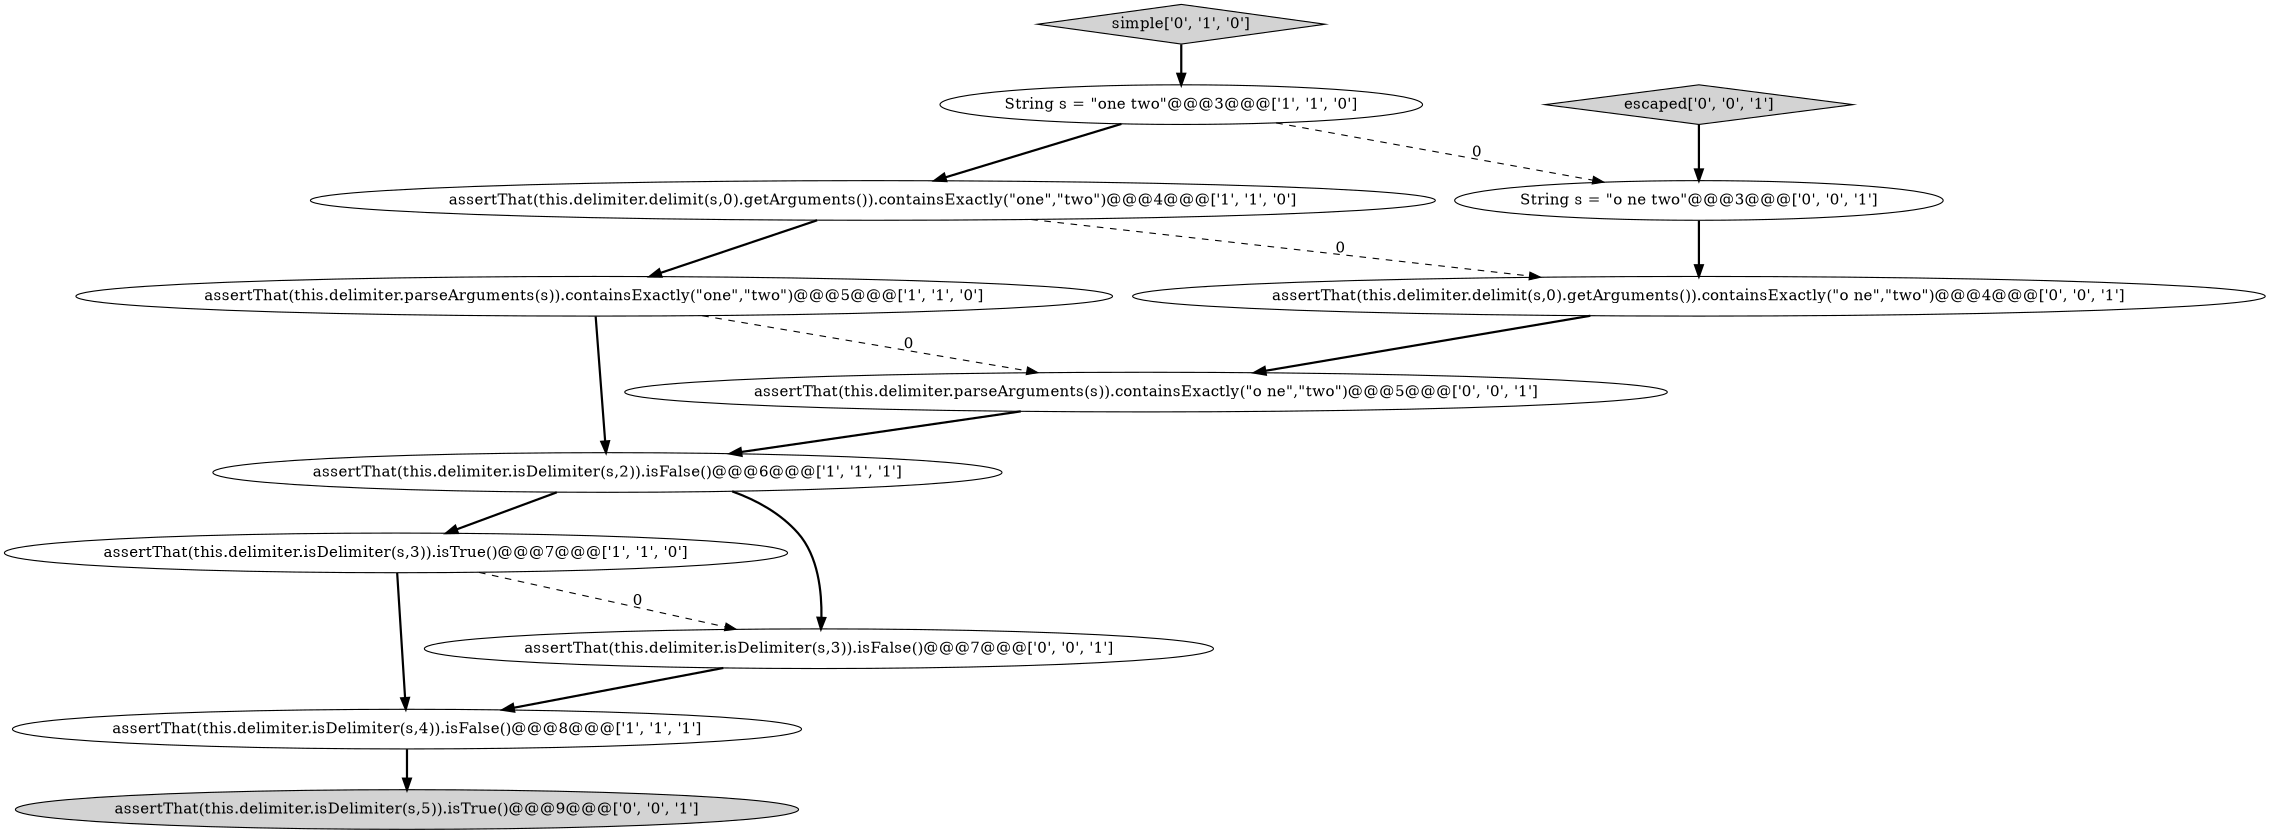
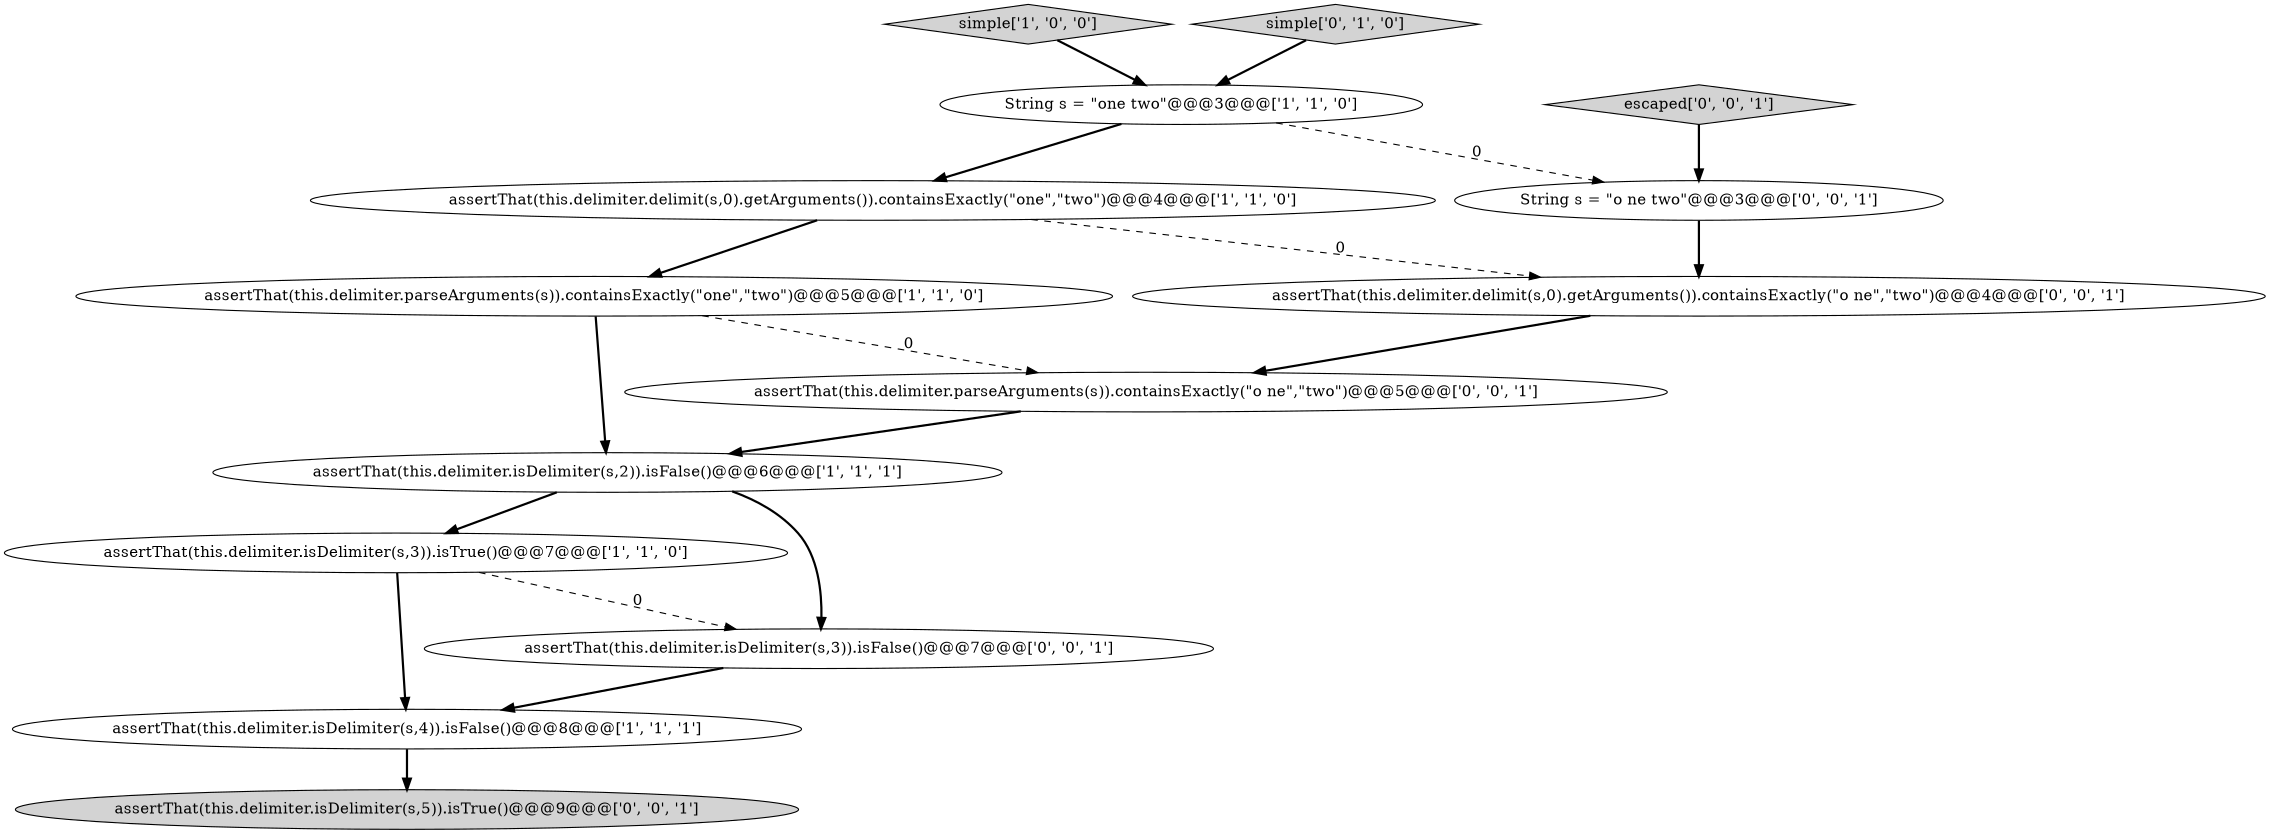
none -> (1028, 24)
